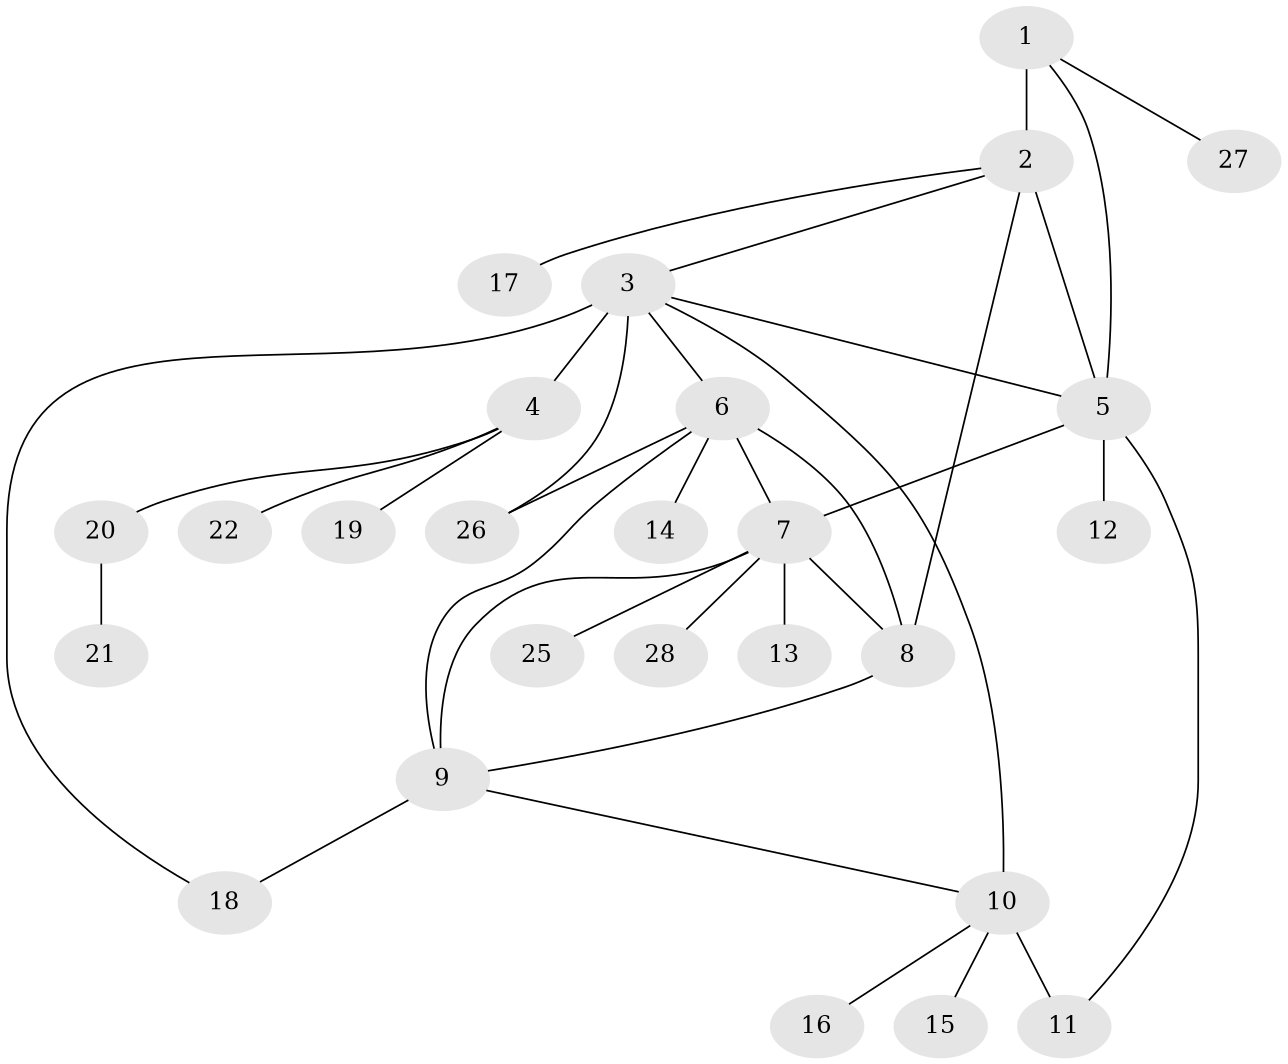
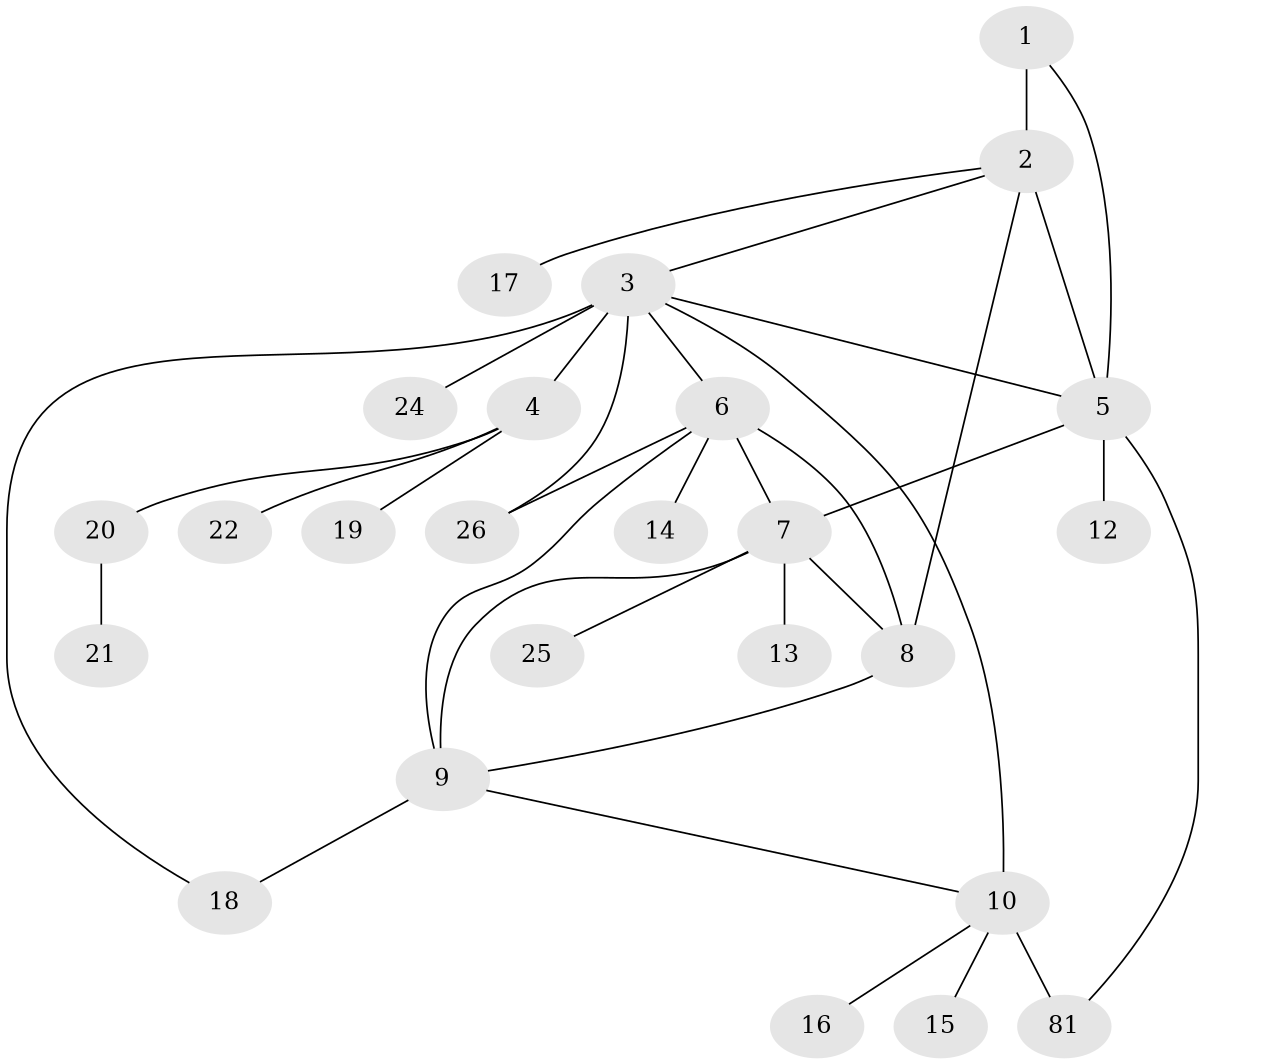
(1234, 161) -> none
none -> (410, 409)
(661, 656) -> none
(1064, 1027) -> (1064, 1027)
